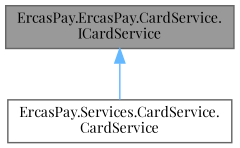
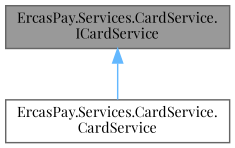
(120, 27) -> (118, 27)
